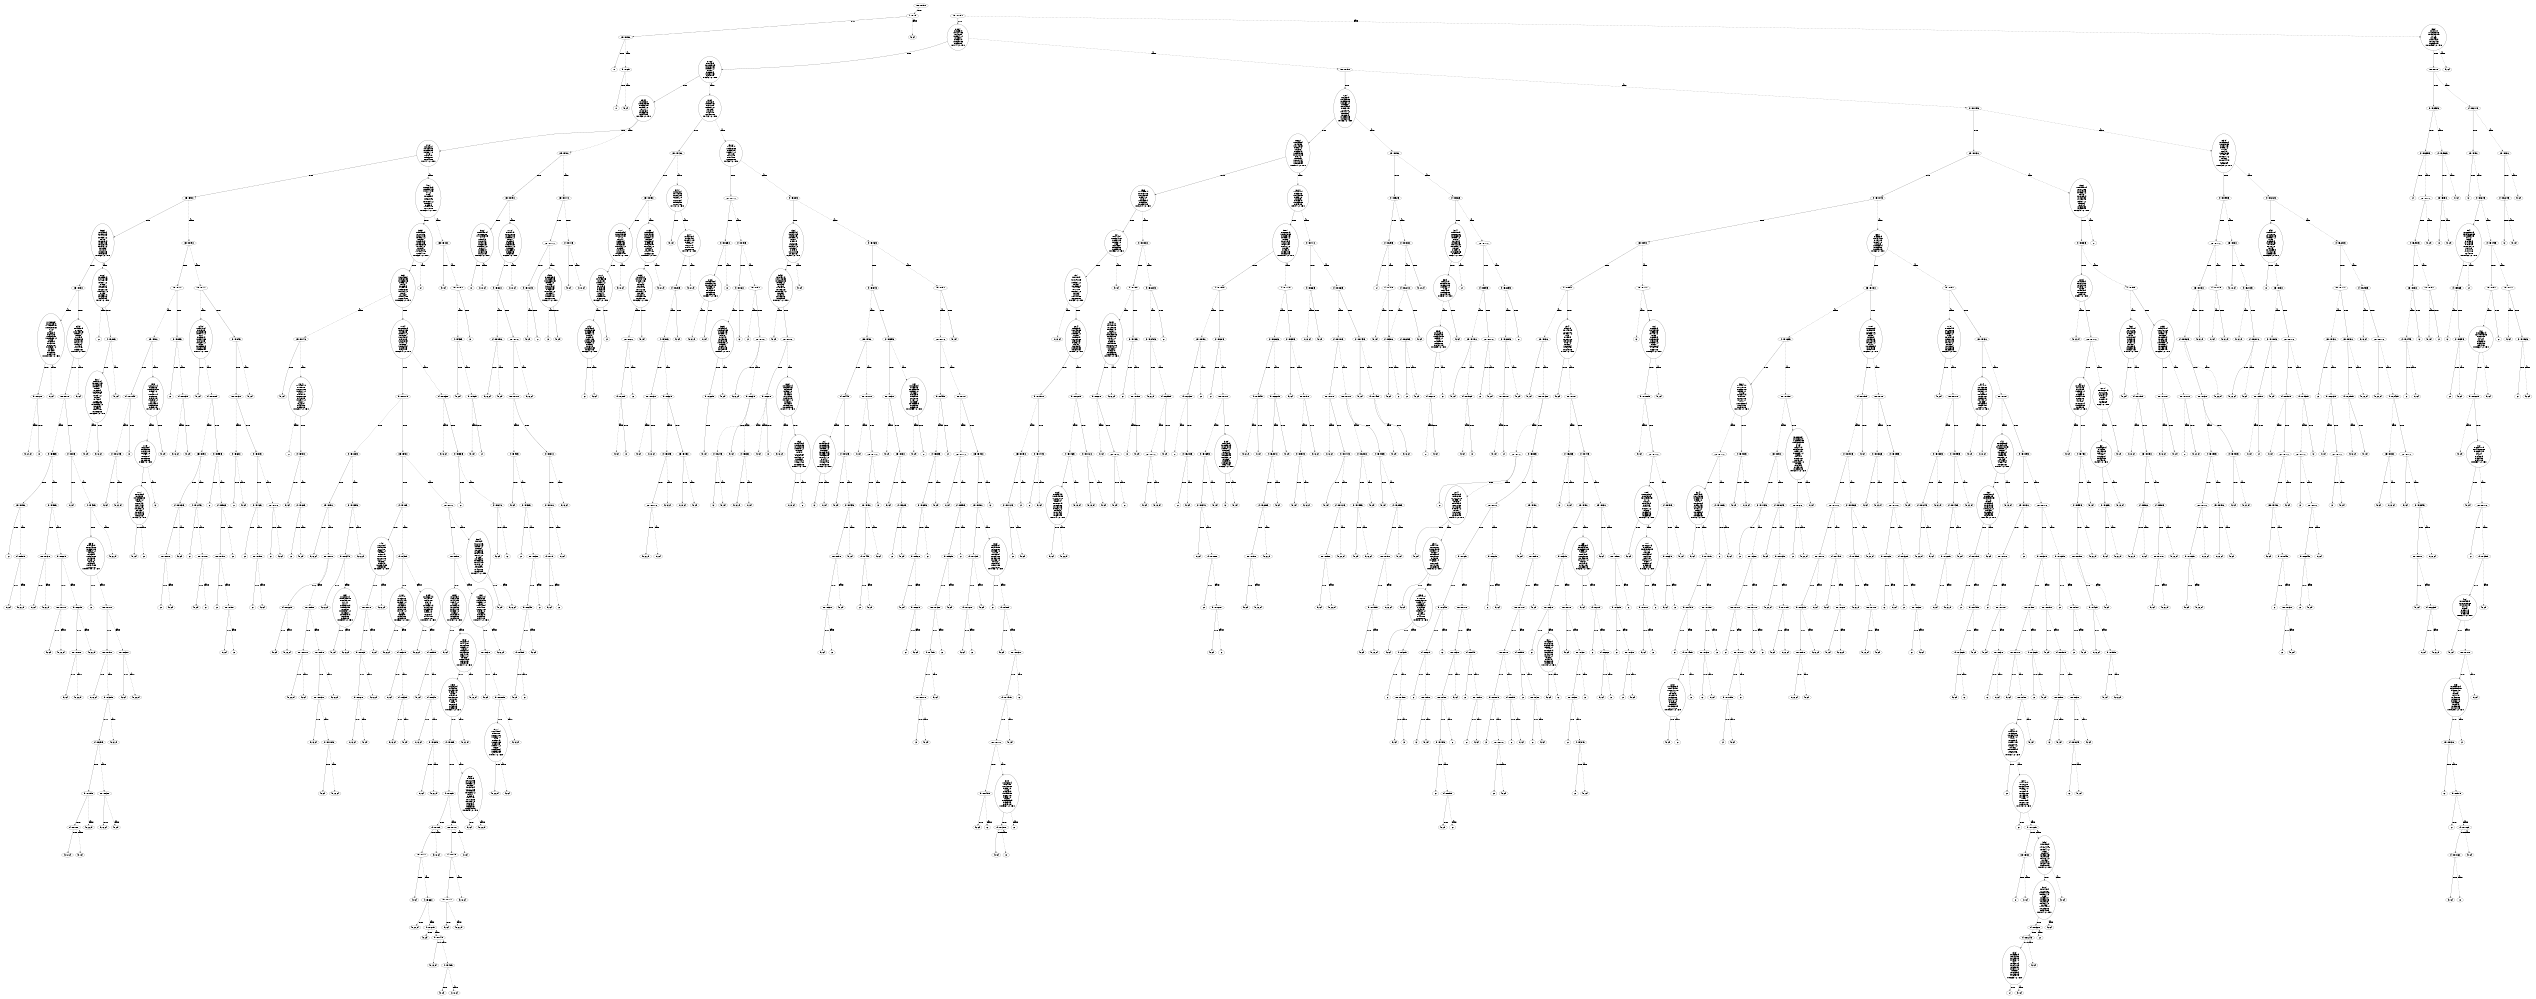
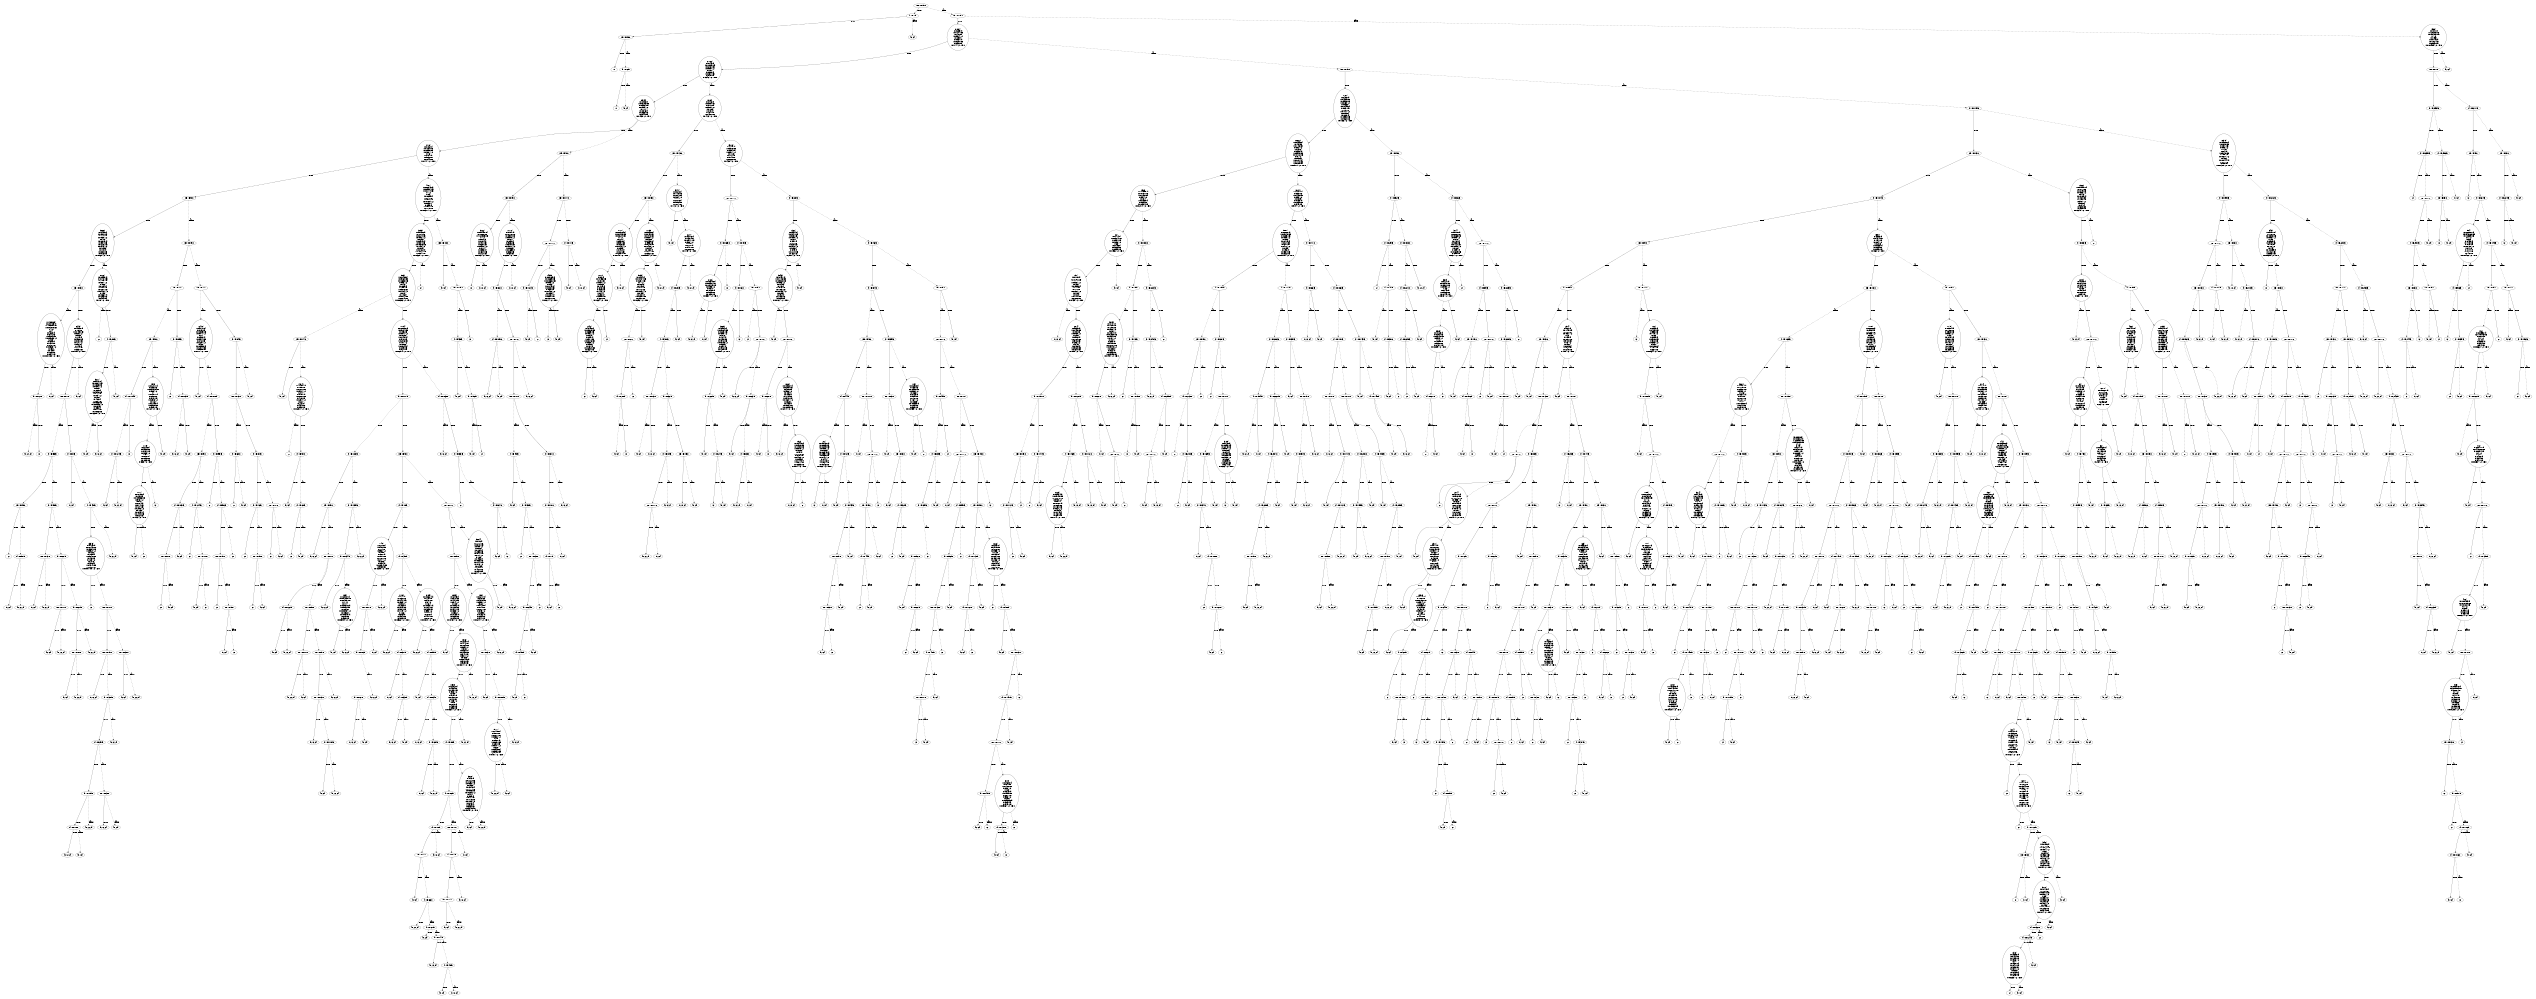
none -> (939, 11)
(1327, 266) -> (1327, 266)
(1397, 313) -> (1405, 313)
(743, 427) -> (713, 425)
(919, 530) -> none
(1217, 585) -> (1217, 585)
(360, 674) -> none
